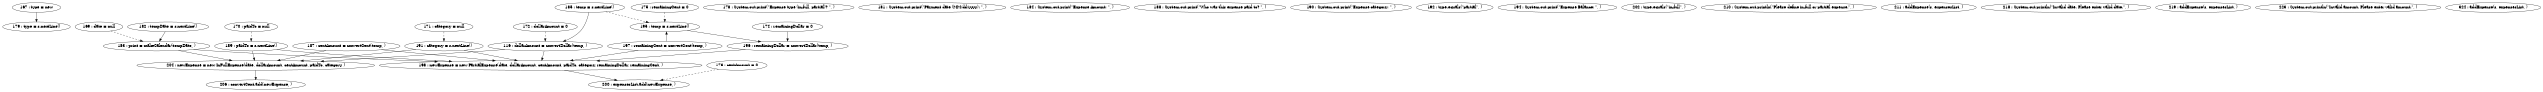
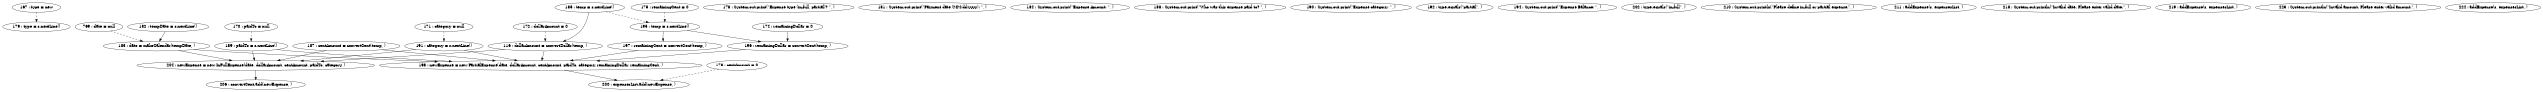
(2493, 8) -> (2493, 8)
(36, 16) -> (36, 16)
(99, 27) -> (99, 27)
(667, 38) -> (663, 35)
(157, 46) -> (157, 46)
(788, 46) -> (788, 46)
